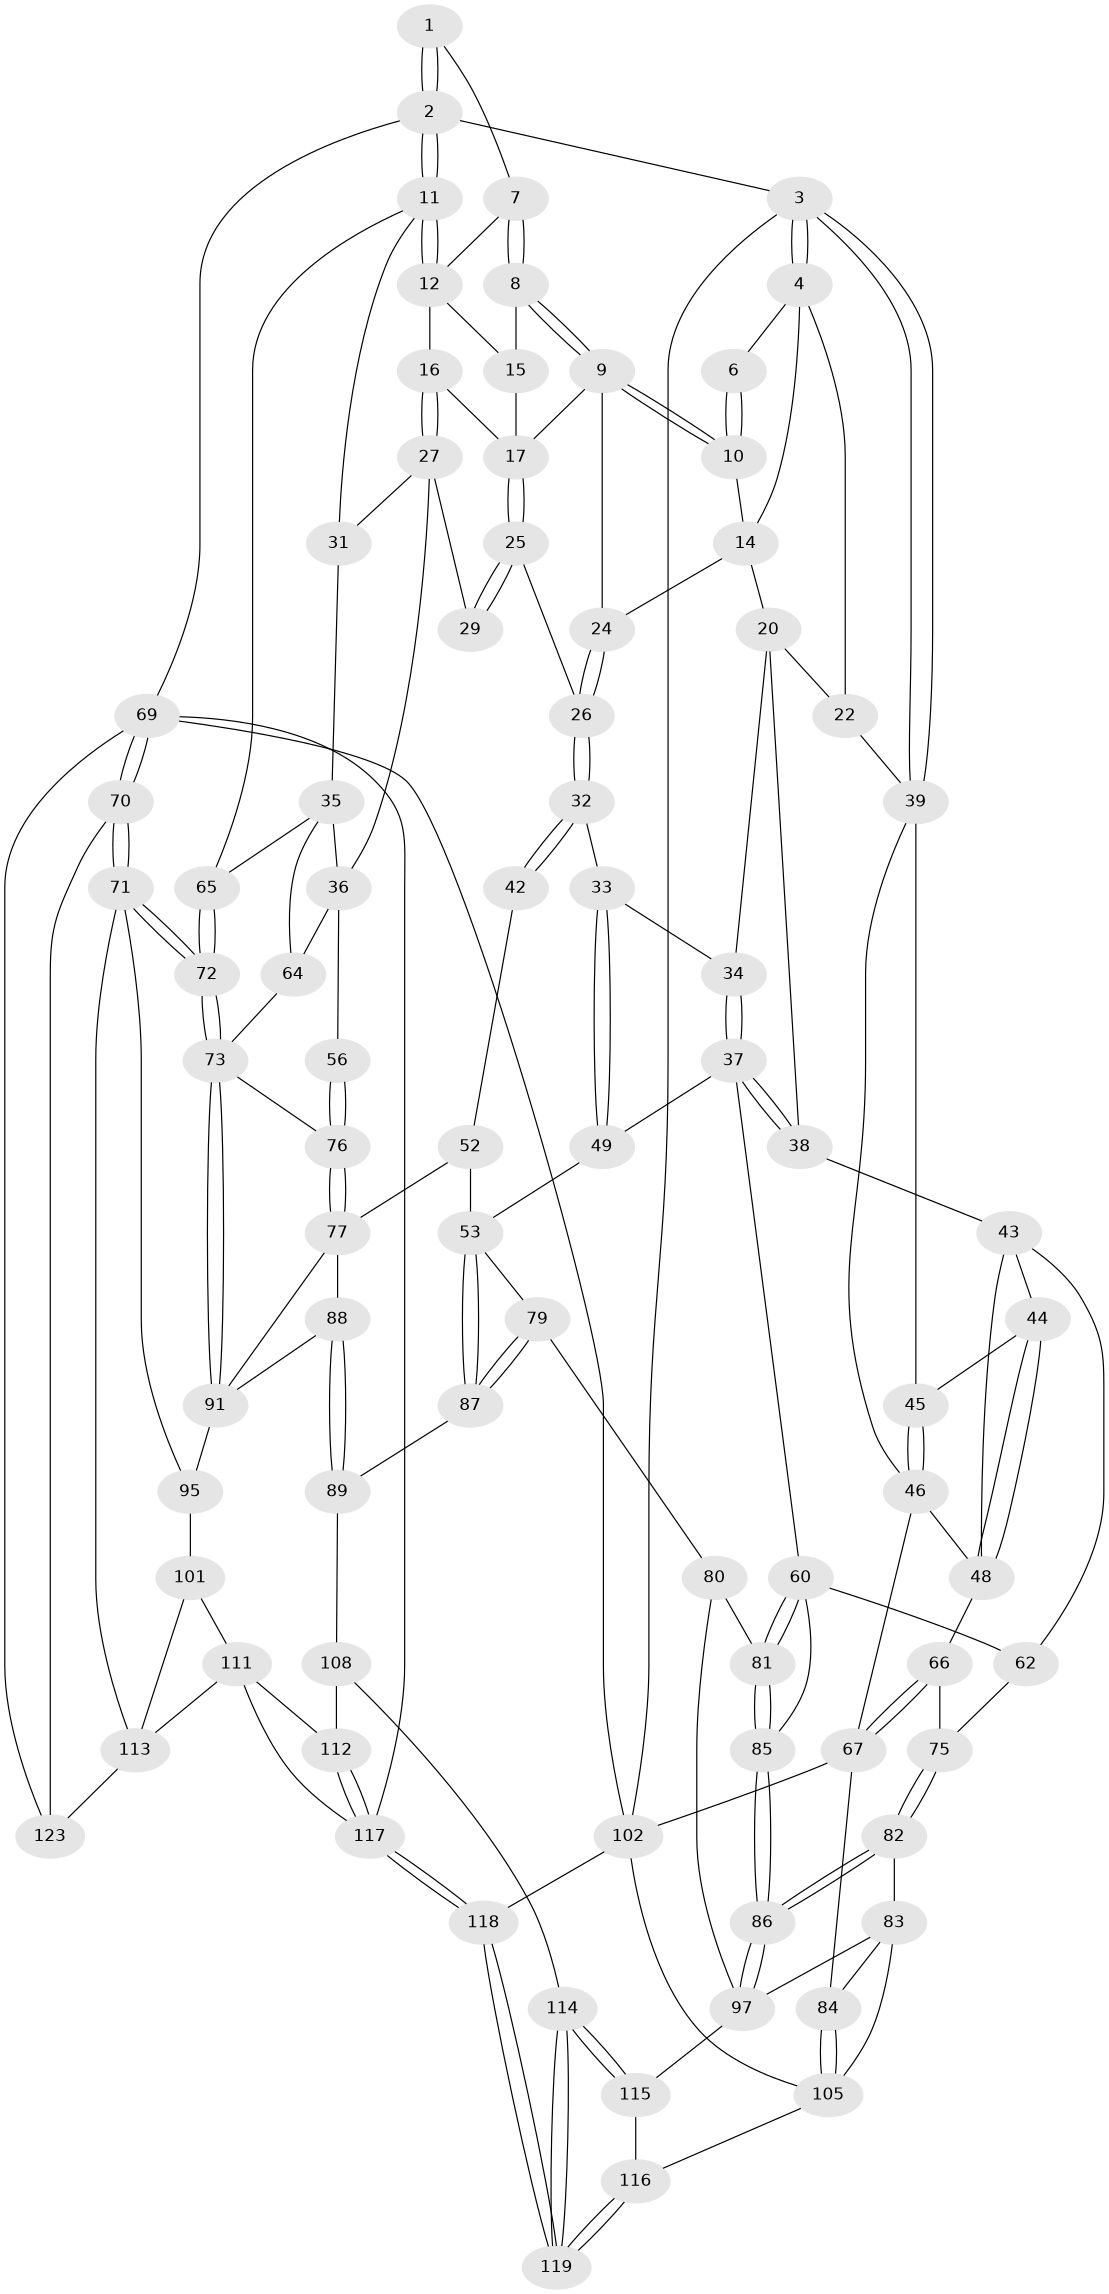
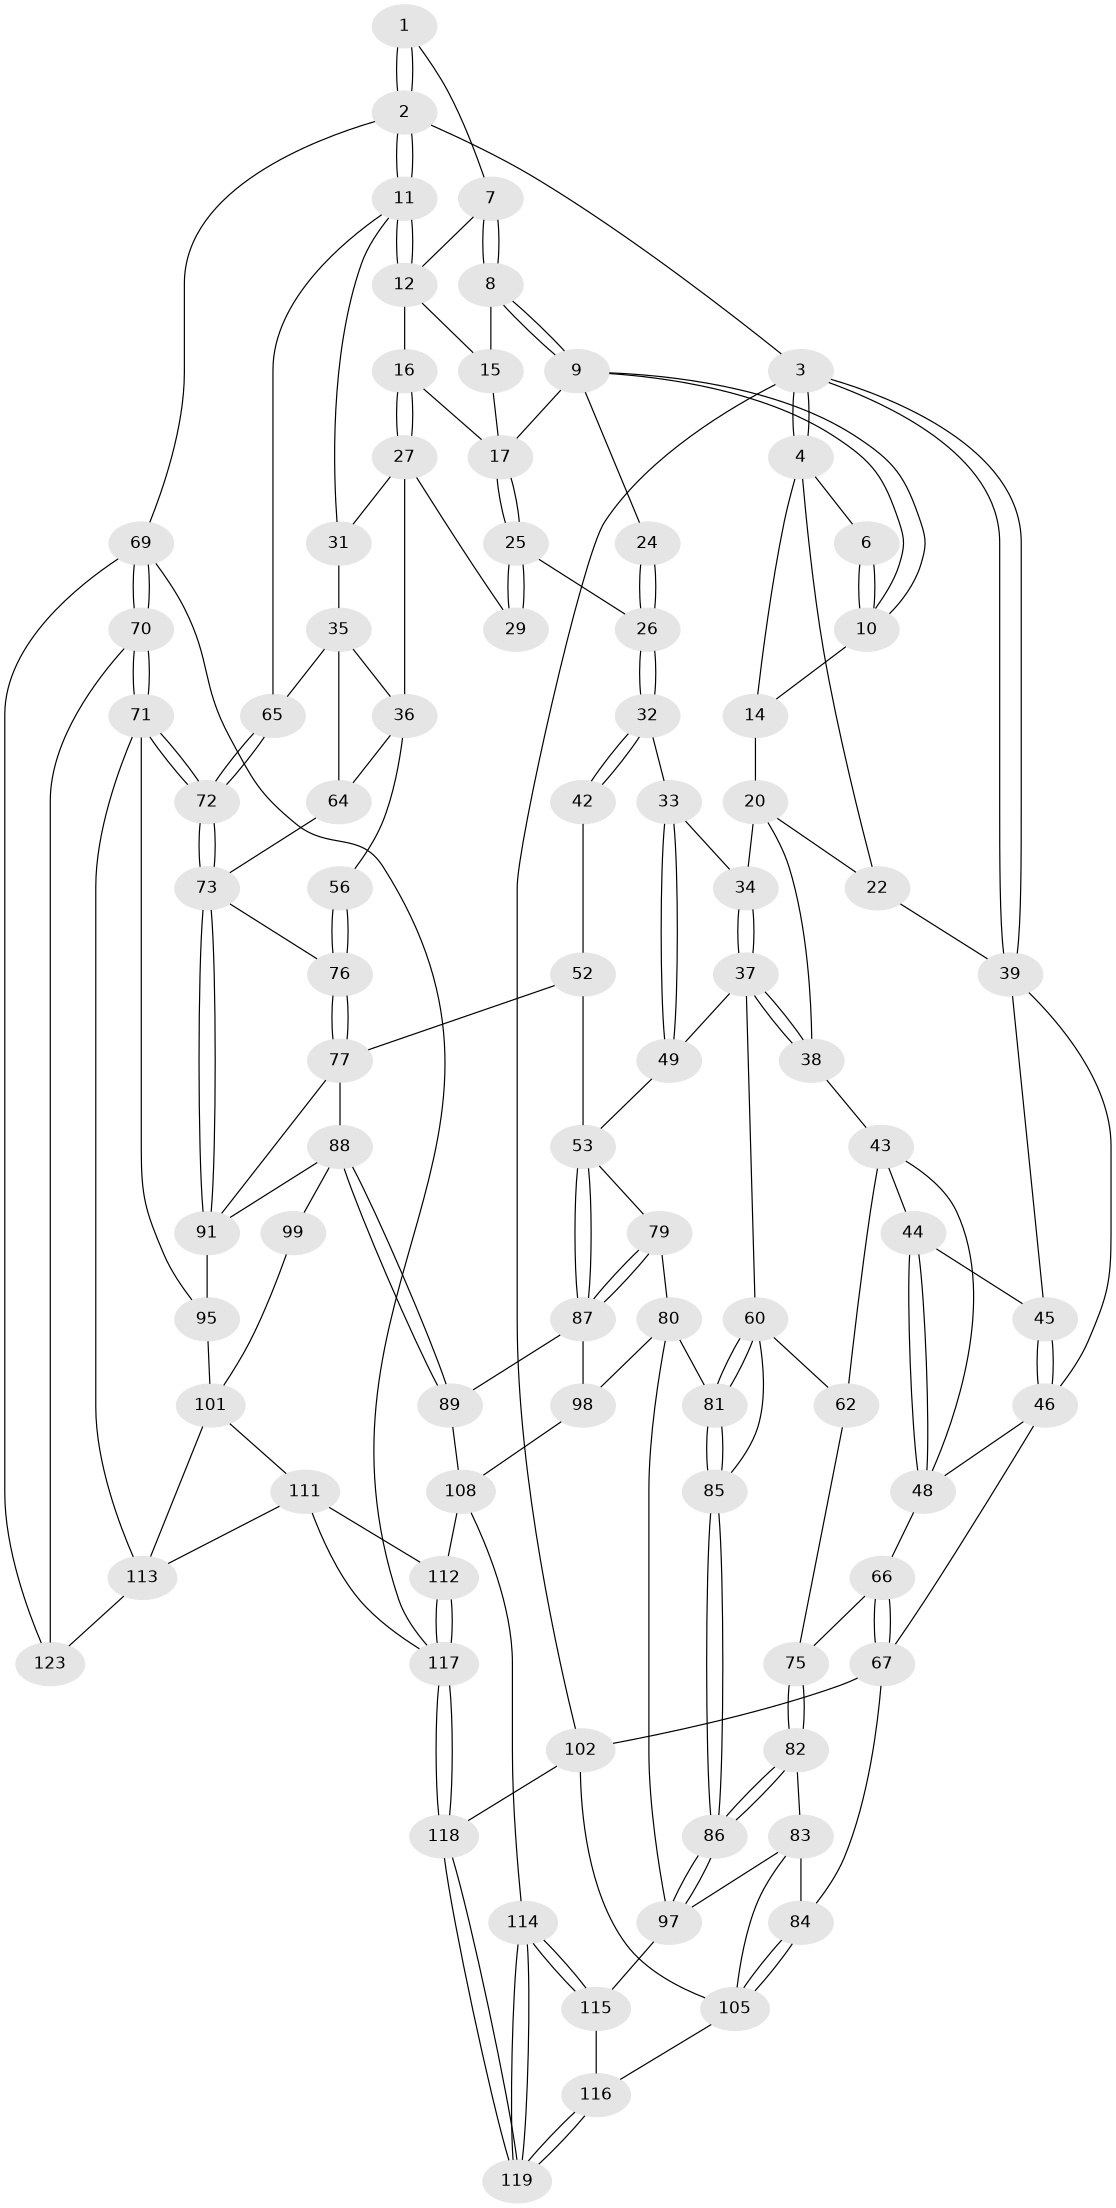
(676, 585) -> none
(550, 1170) -> none
none -> (293, 1233)
none -> (583, 1406)
